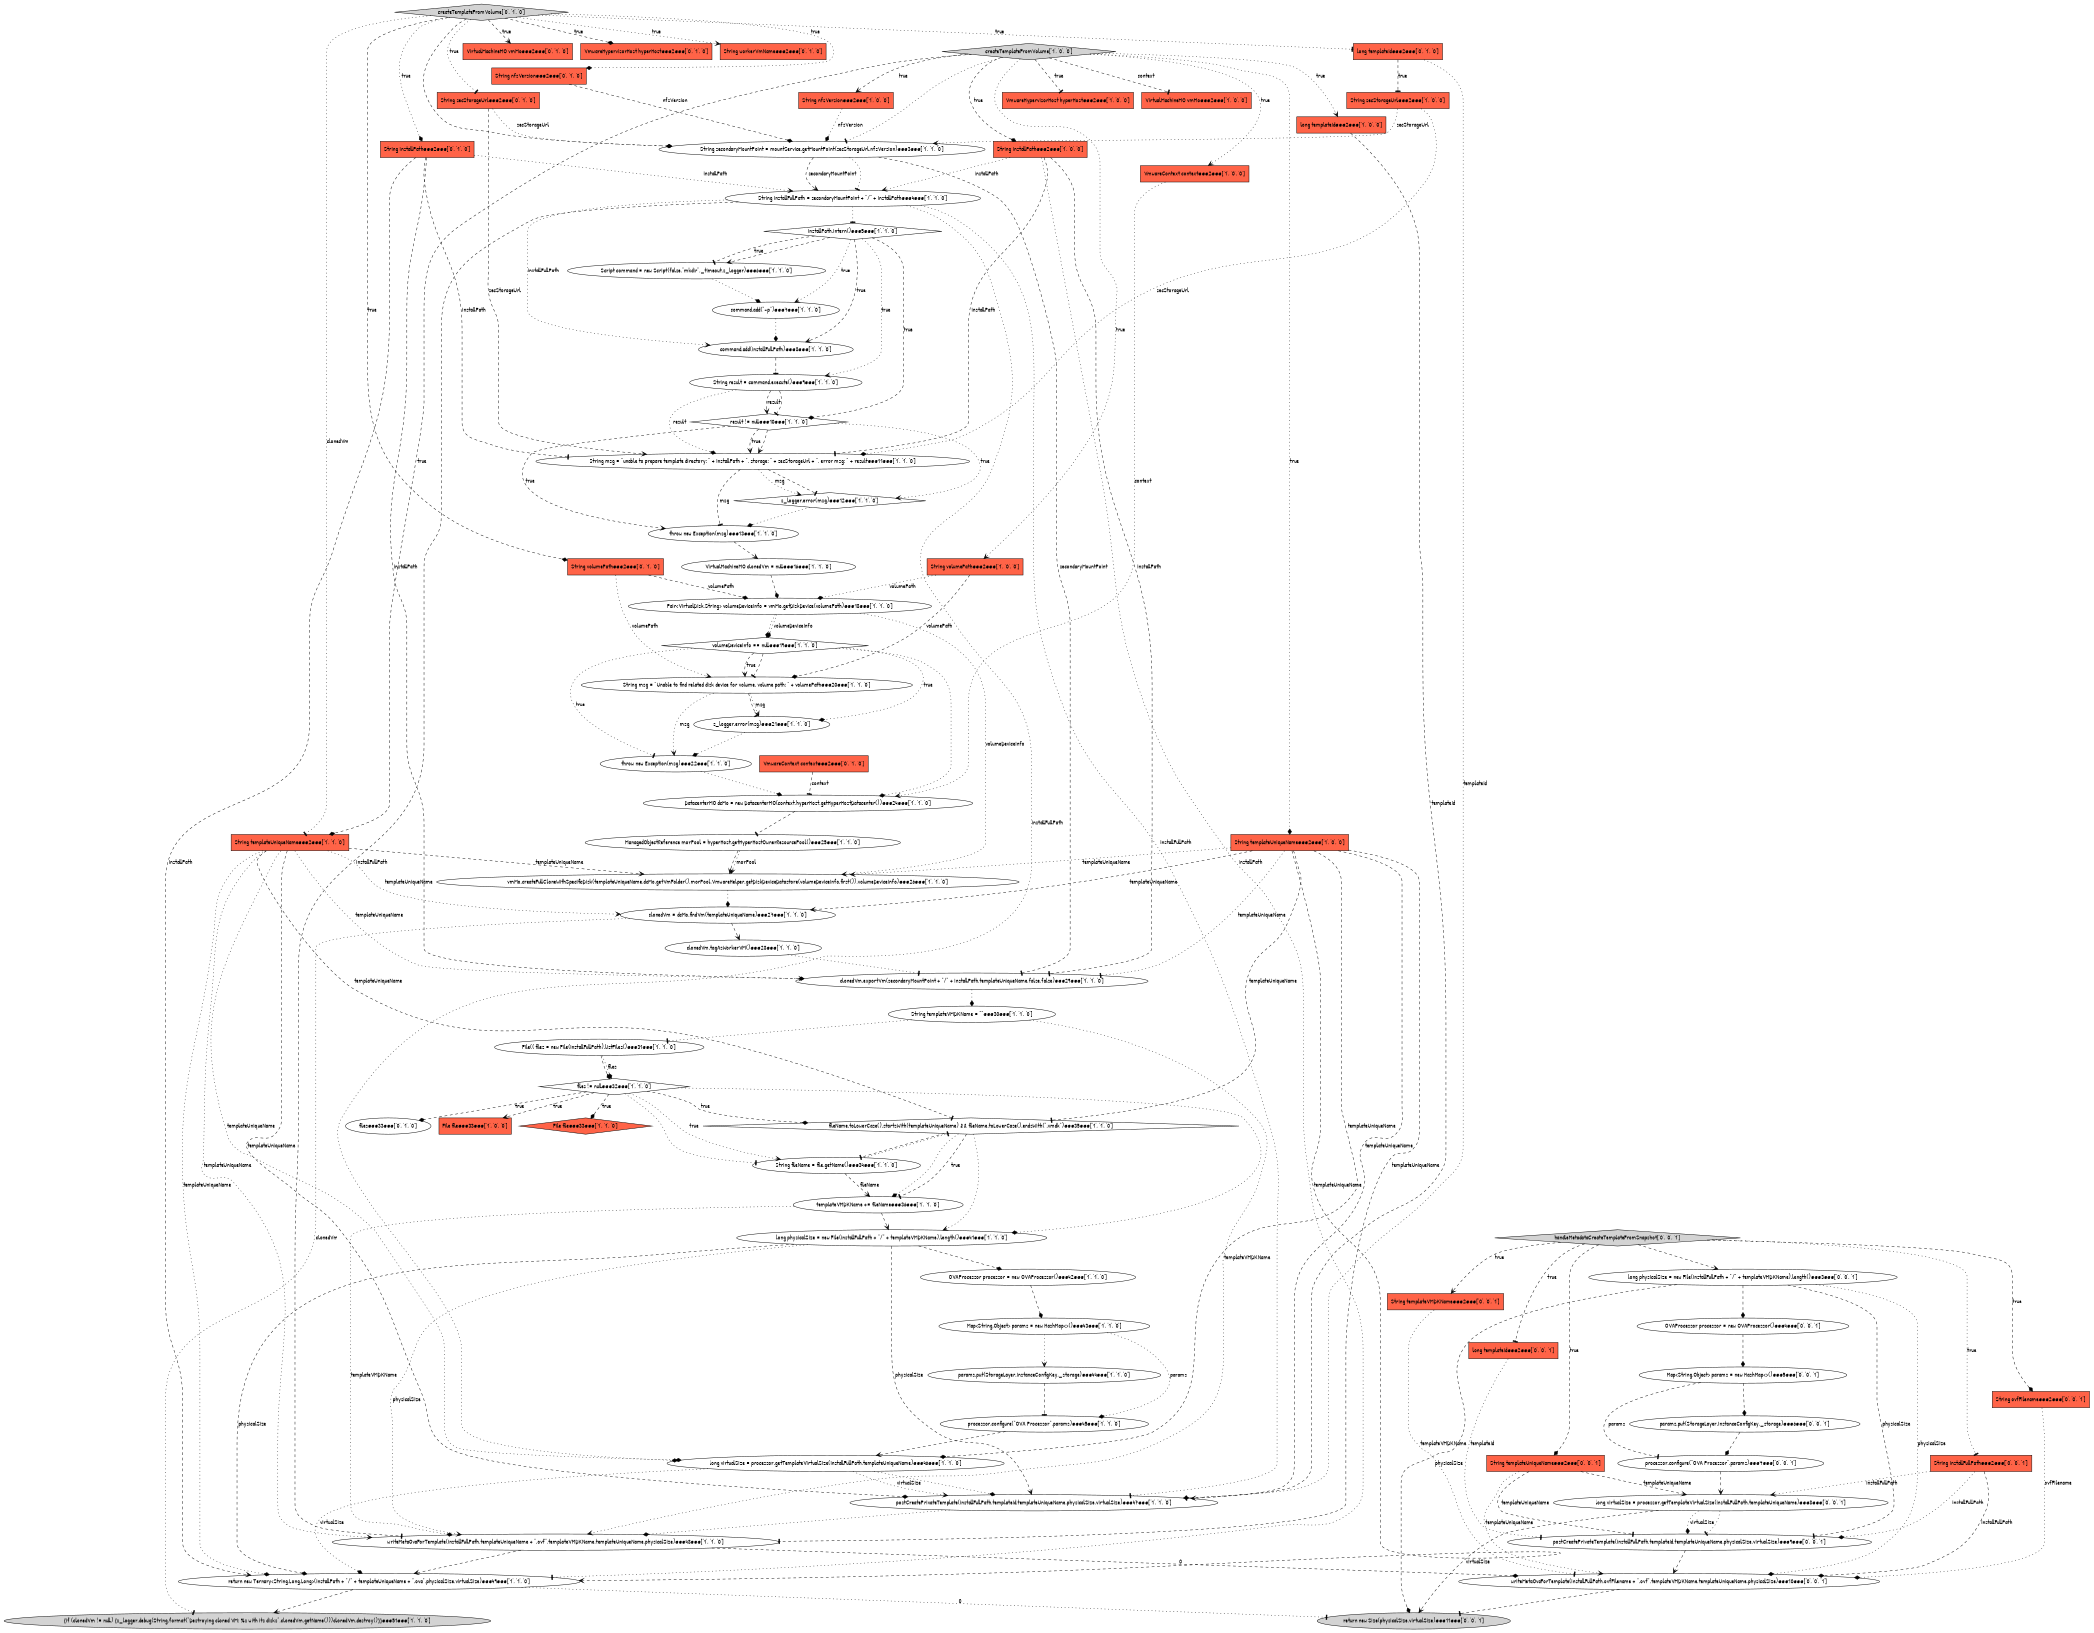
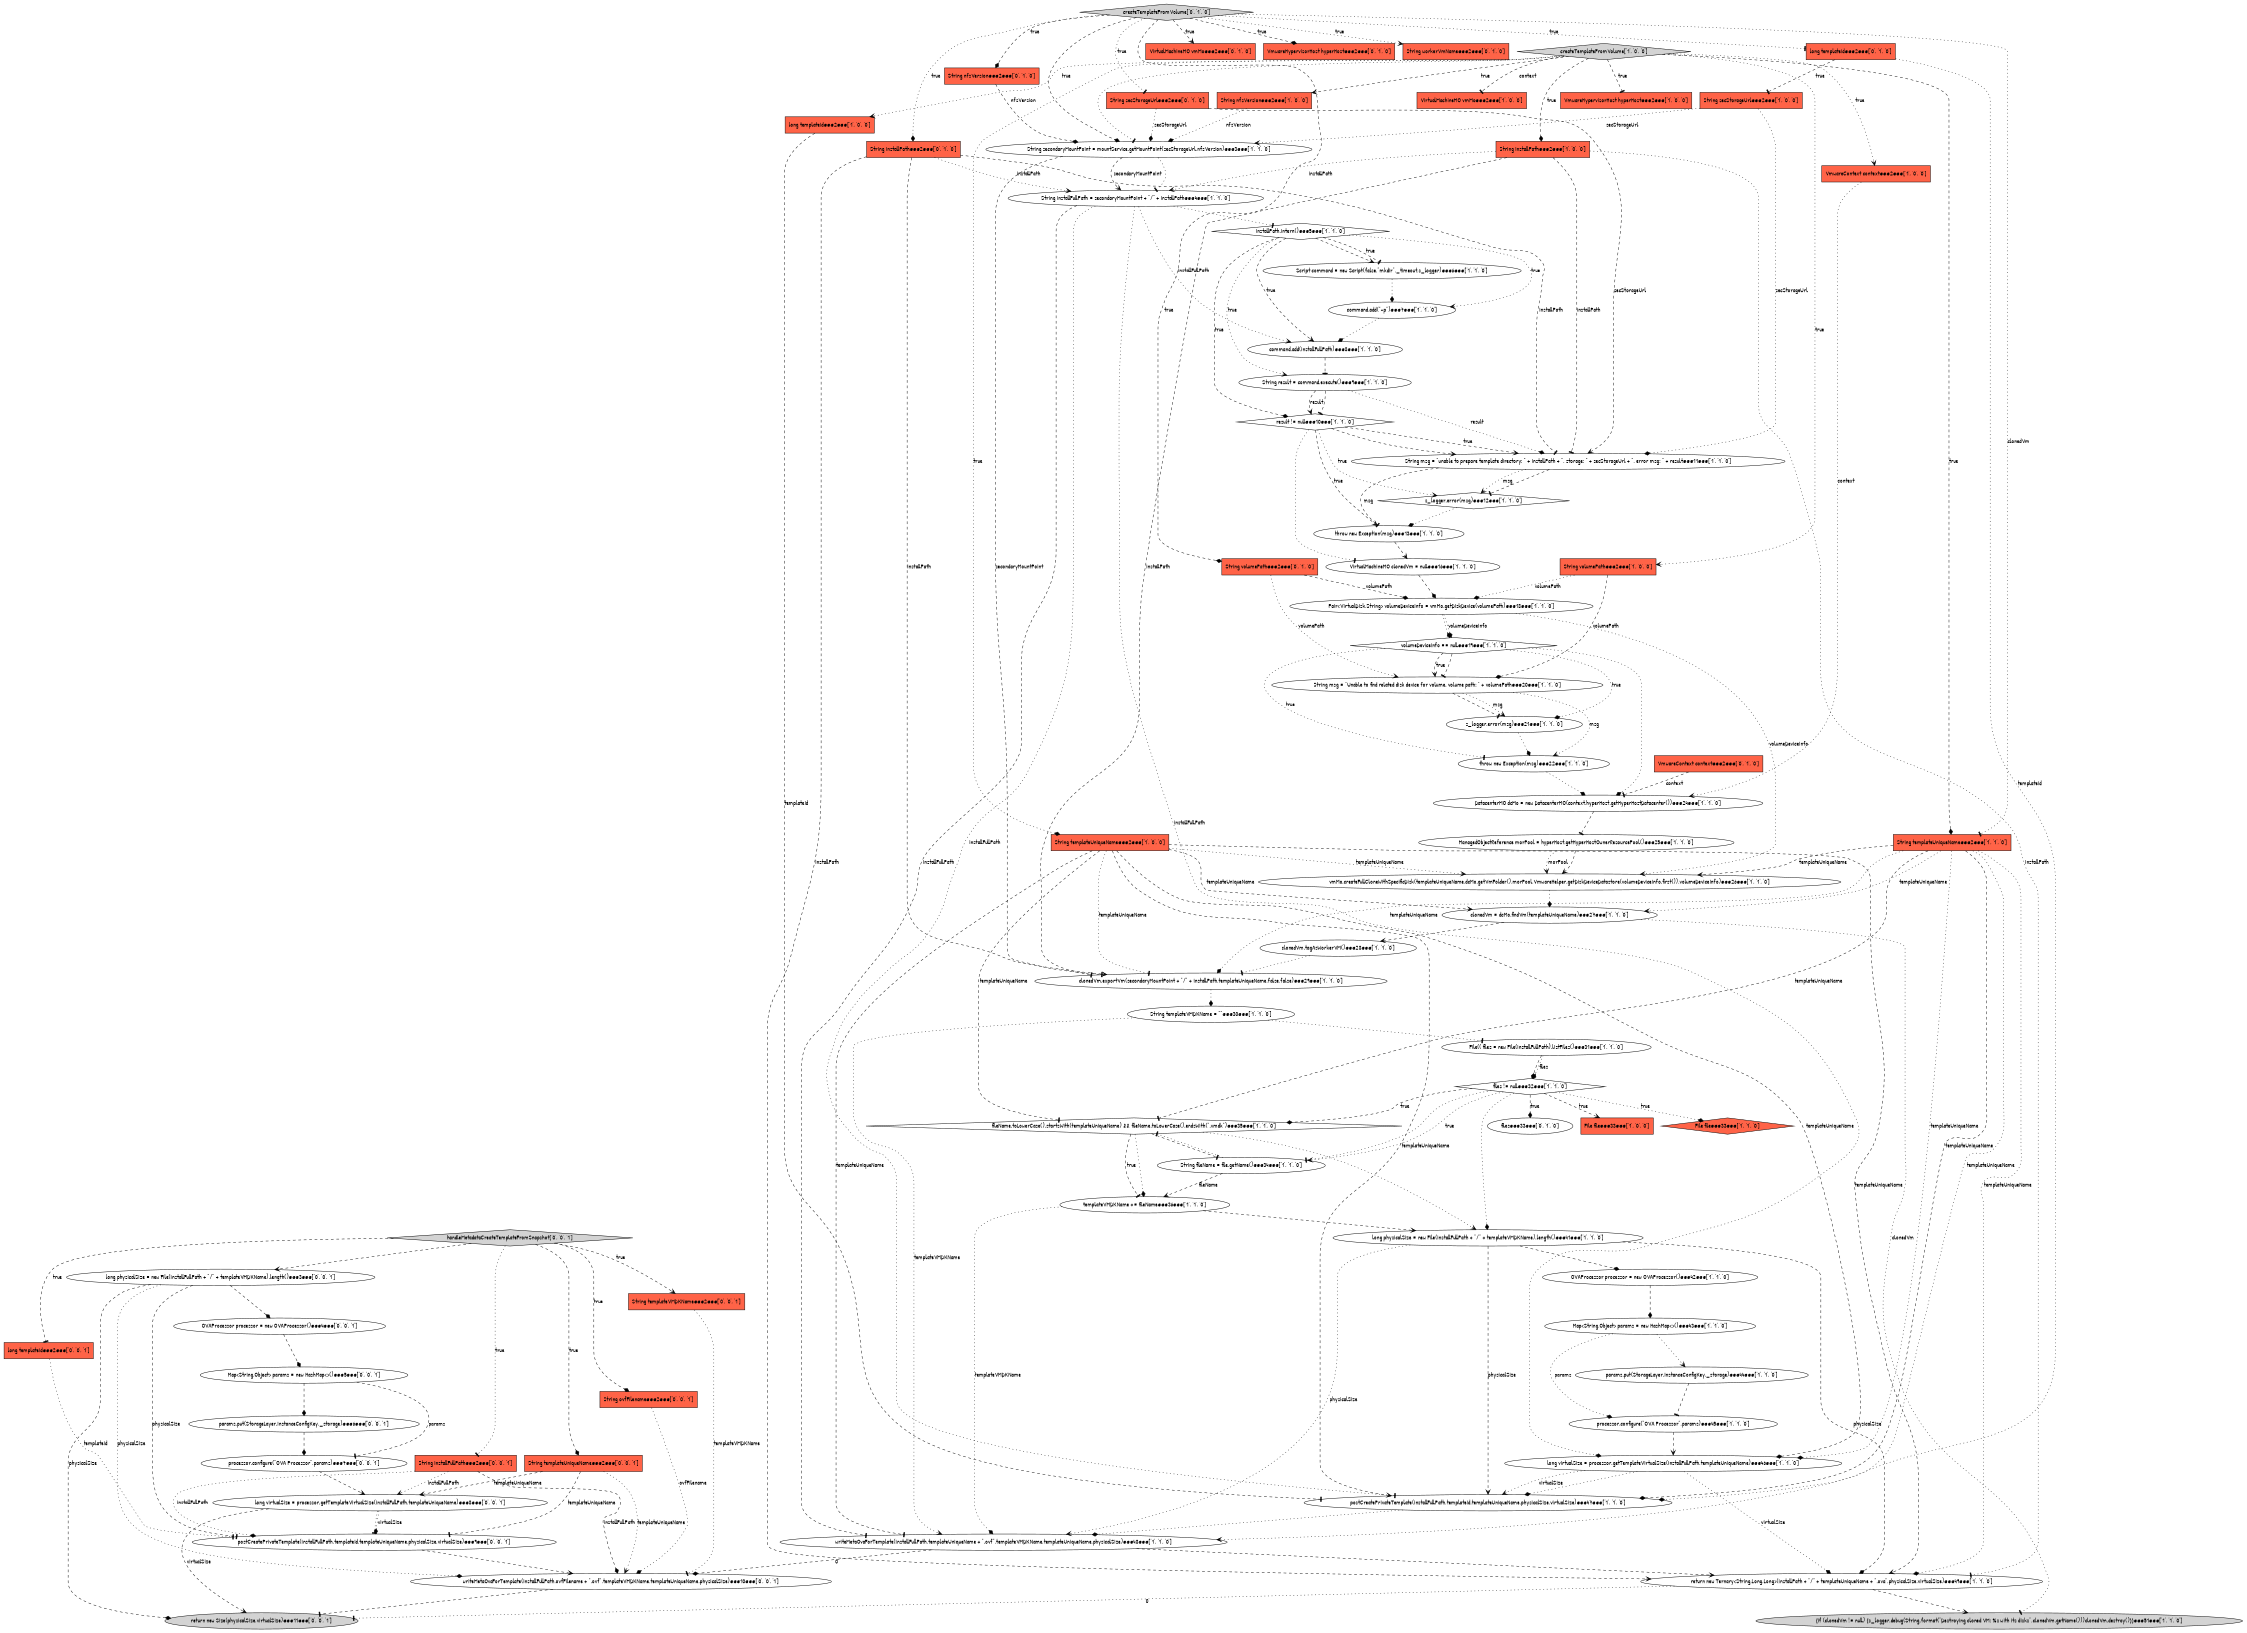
(819, 38) -> (1031, 28)
none -> (1296, 514)
(601, 1104) -> (1627, 1106)
